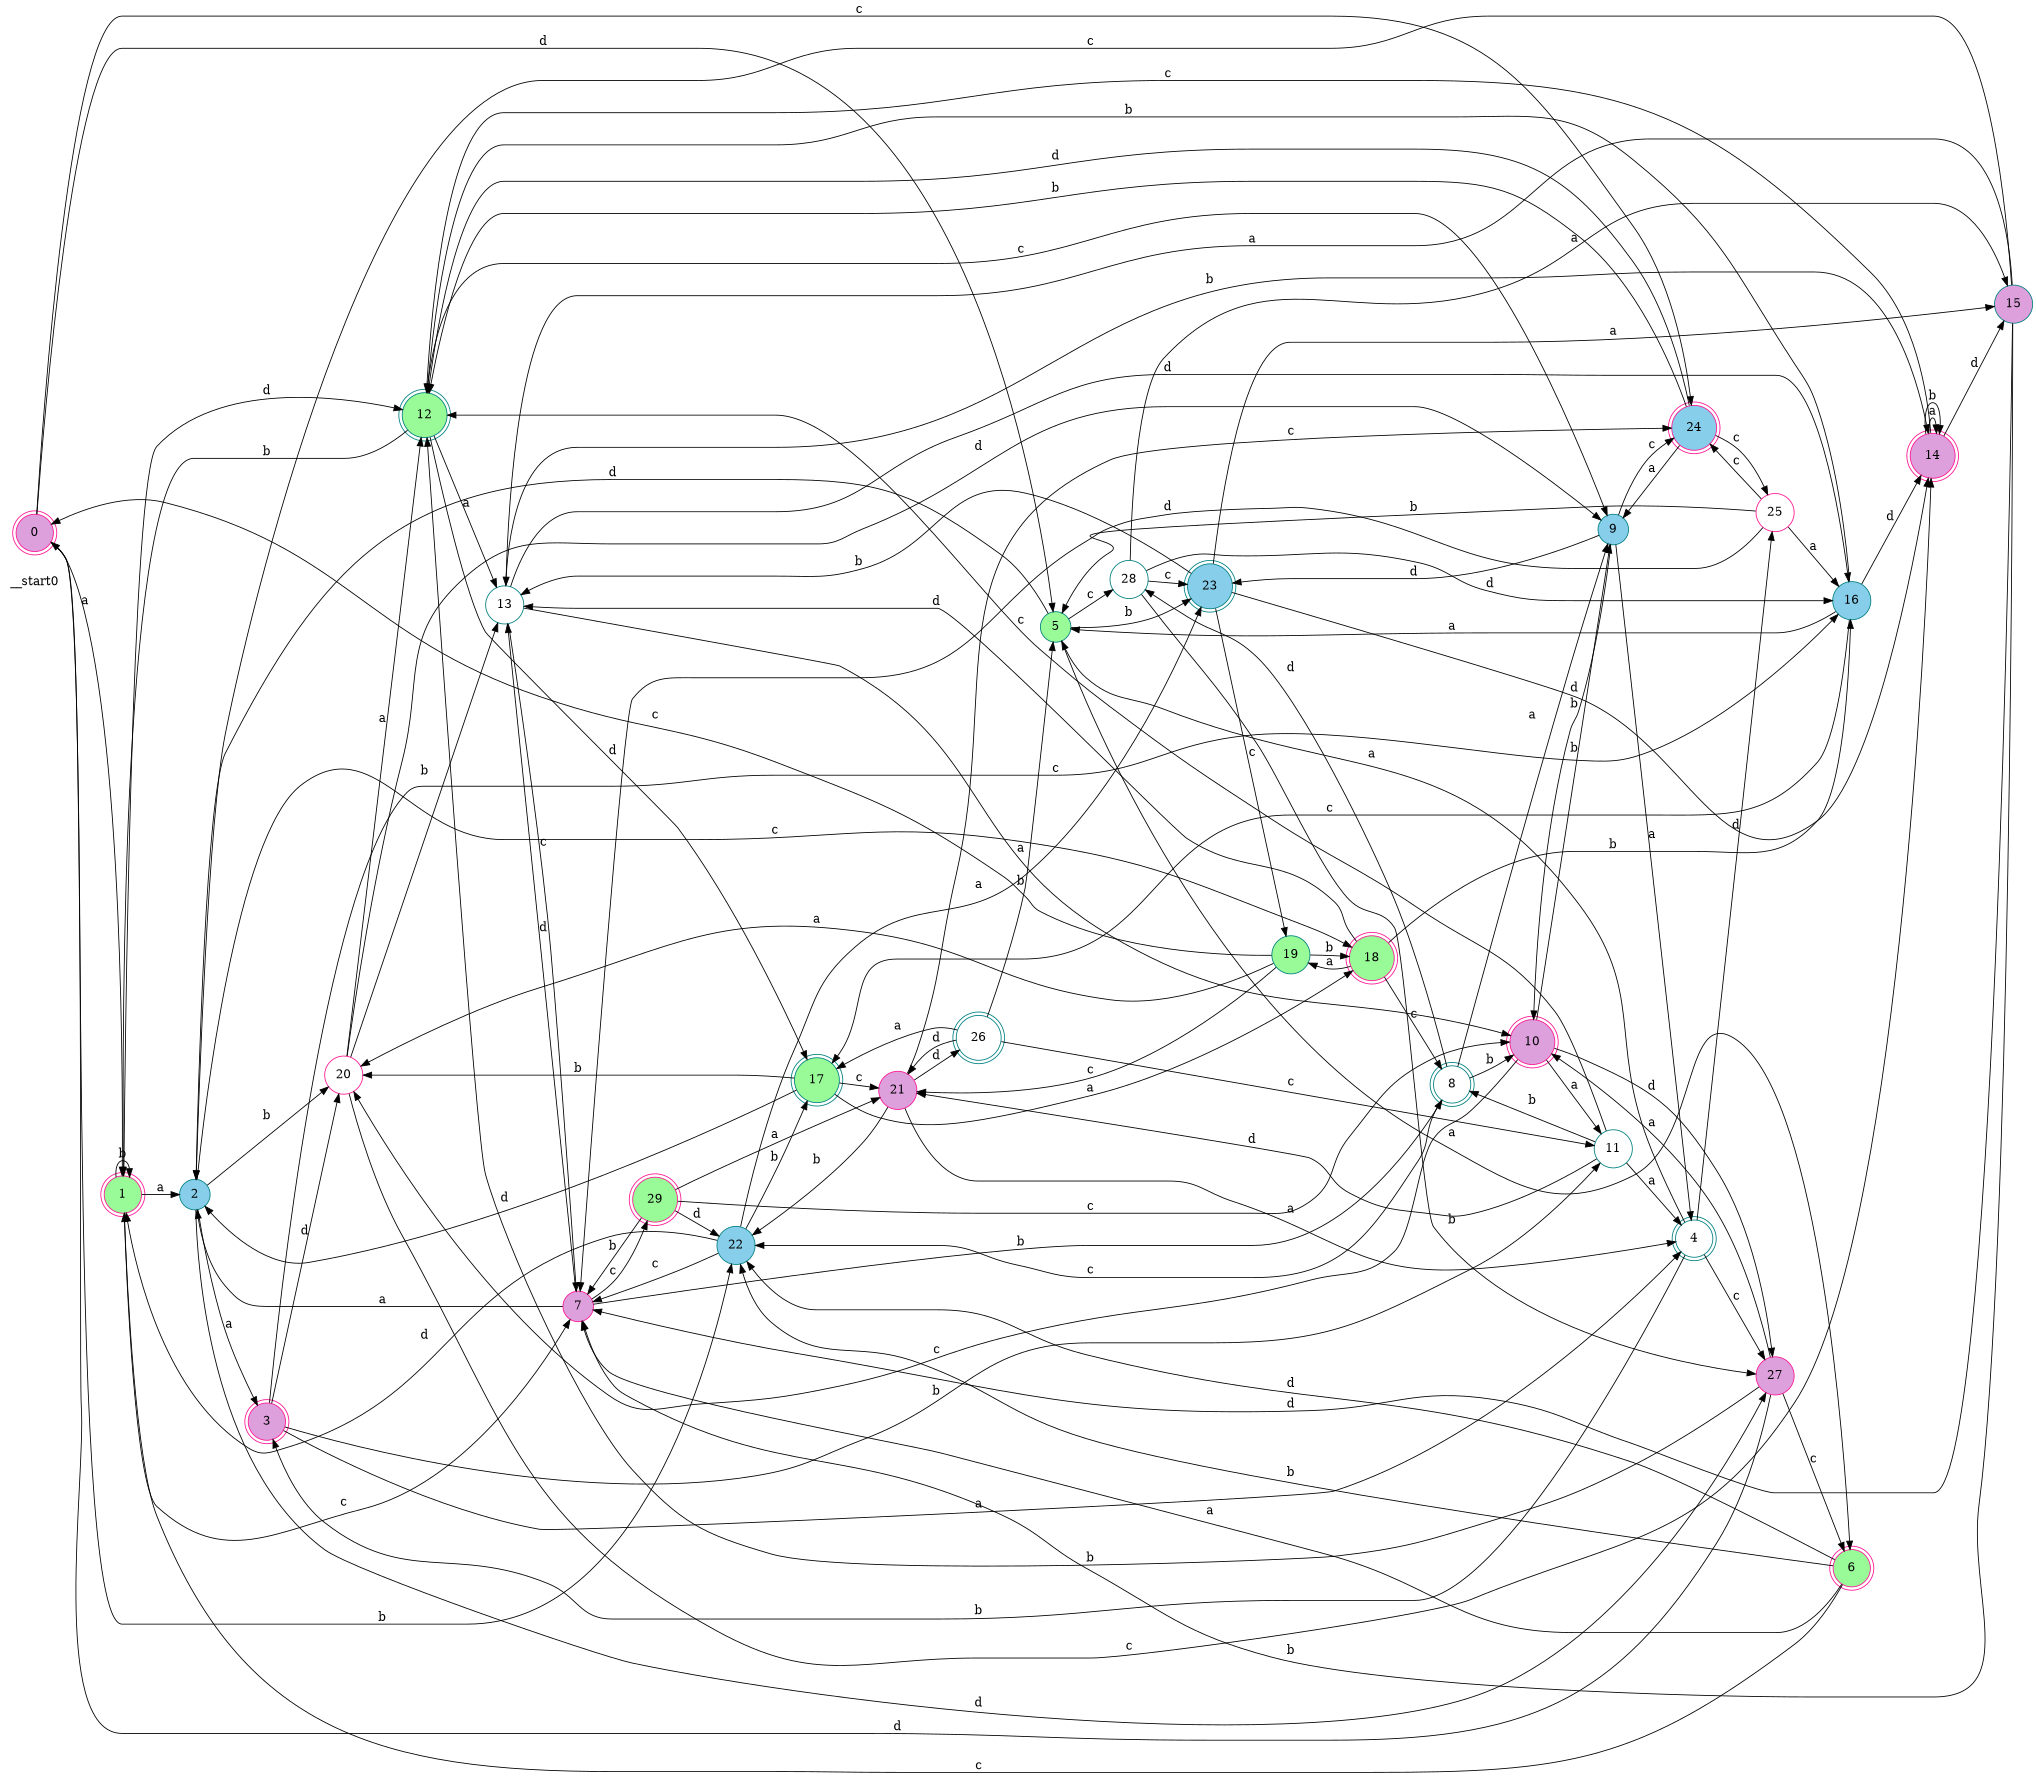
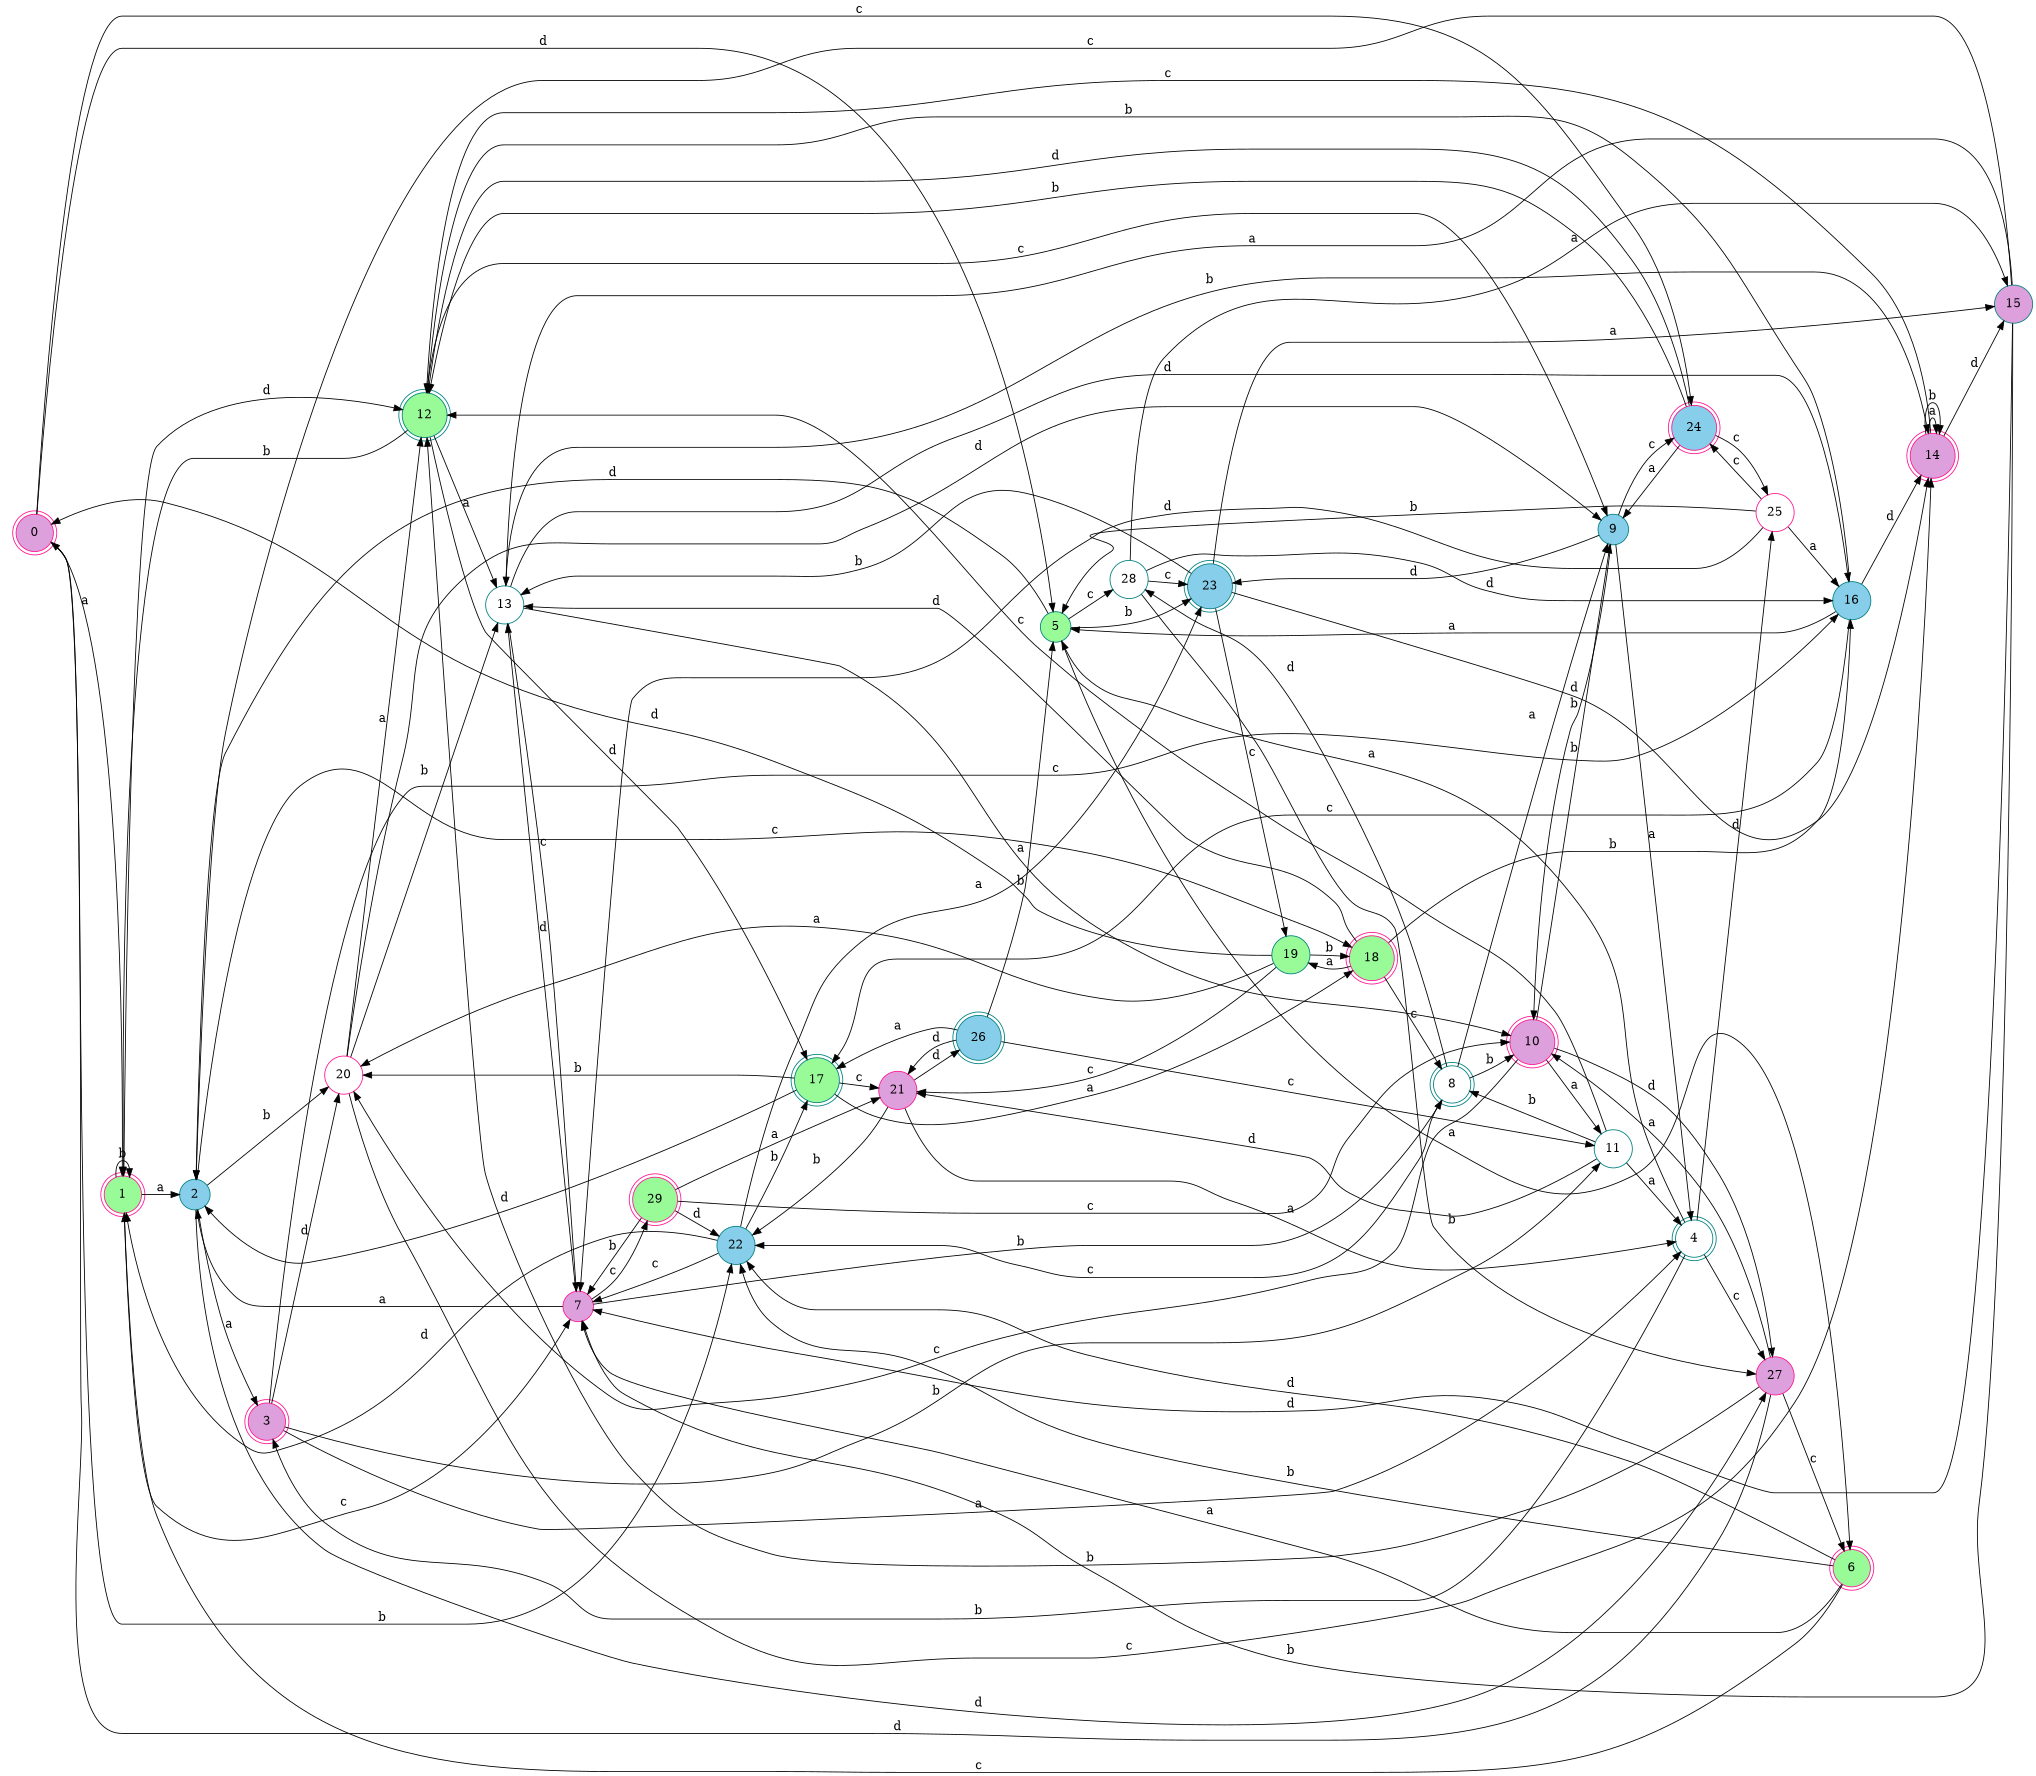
(1058, 491) -> none
(35, 582) -> none
(655, 715) -> (655, 715)
(979, 1038) -> (979, 1038)
